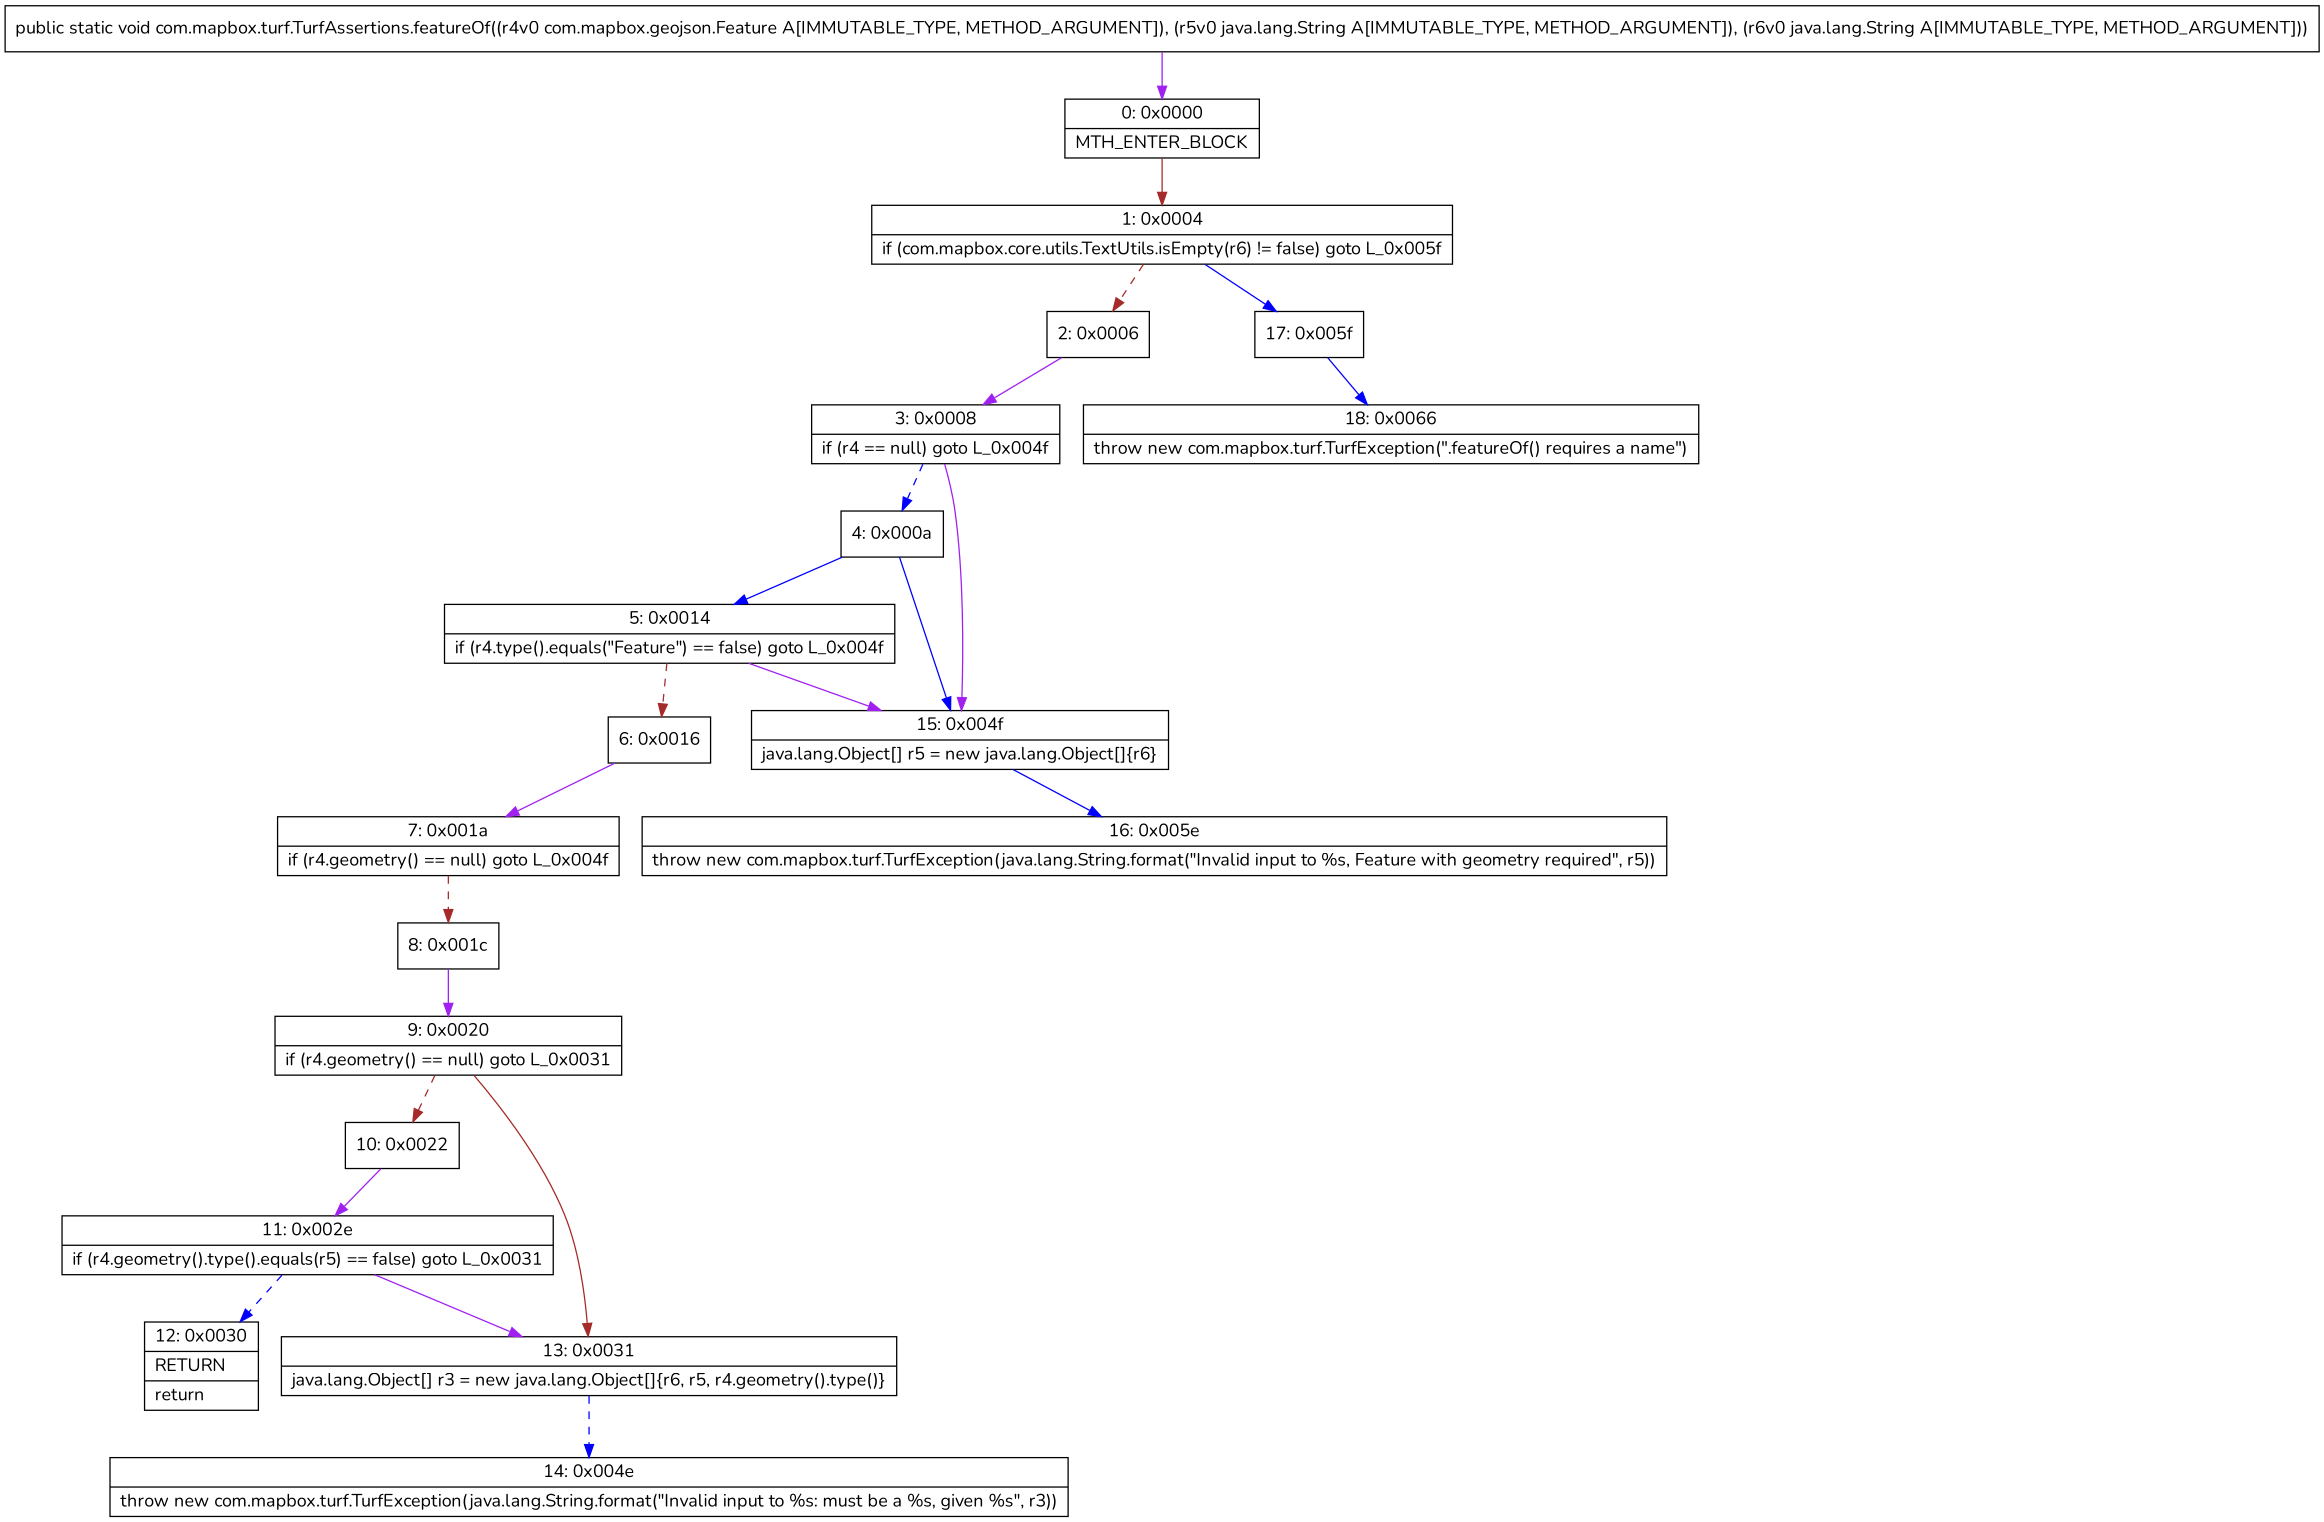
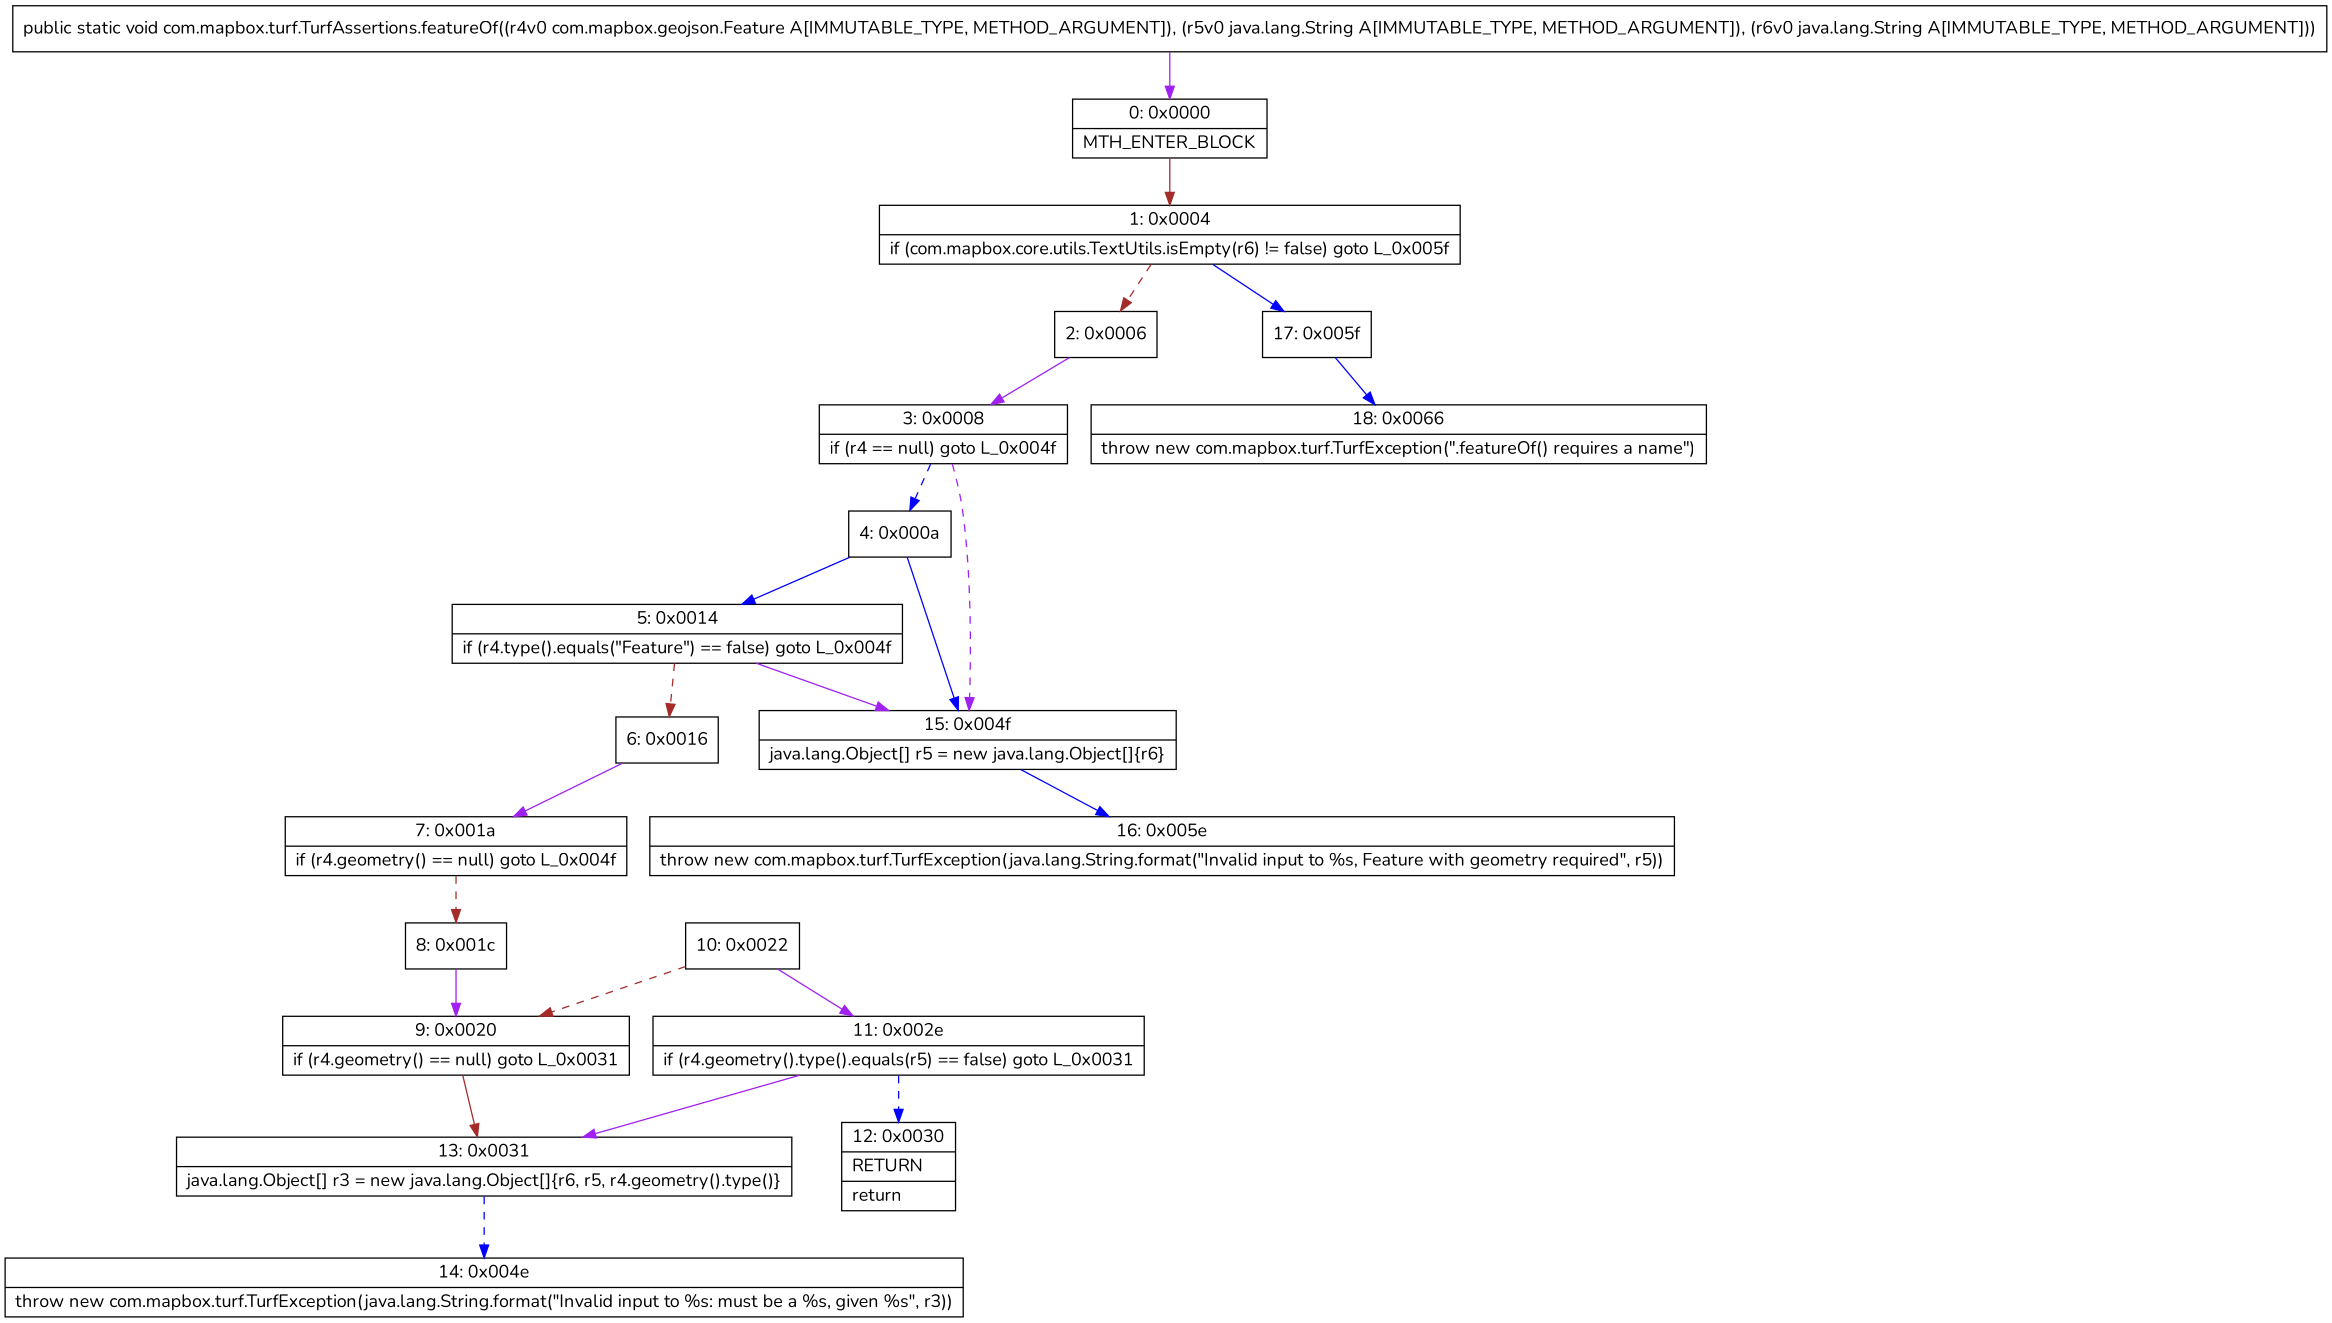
(961, 580) -> (969, 580)
(427, 1093) -> (619, 989)
